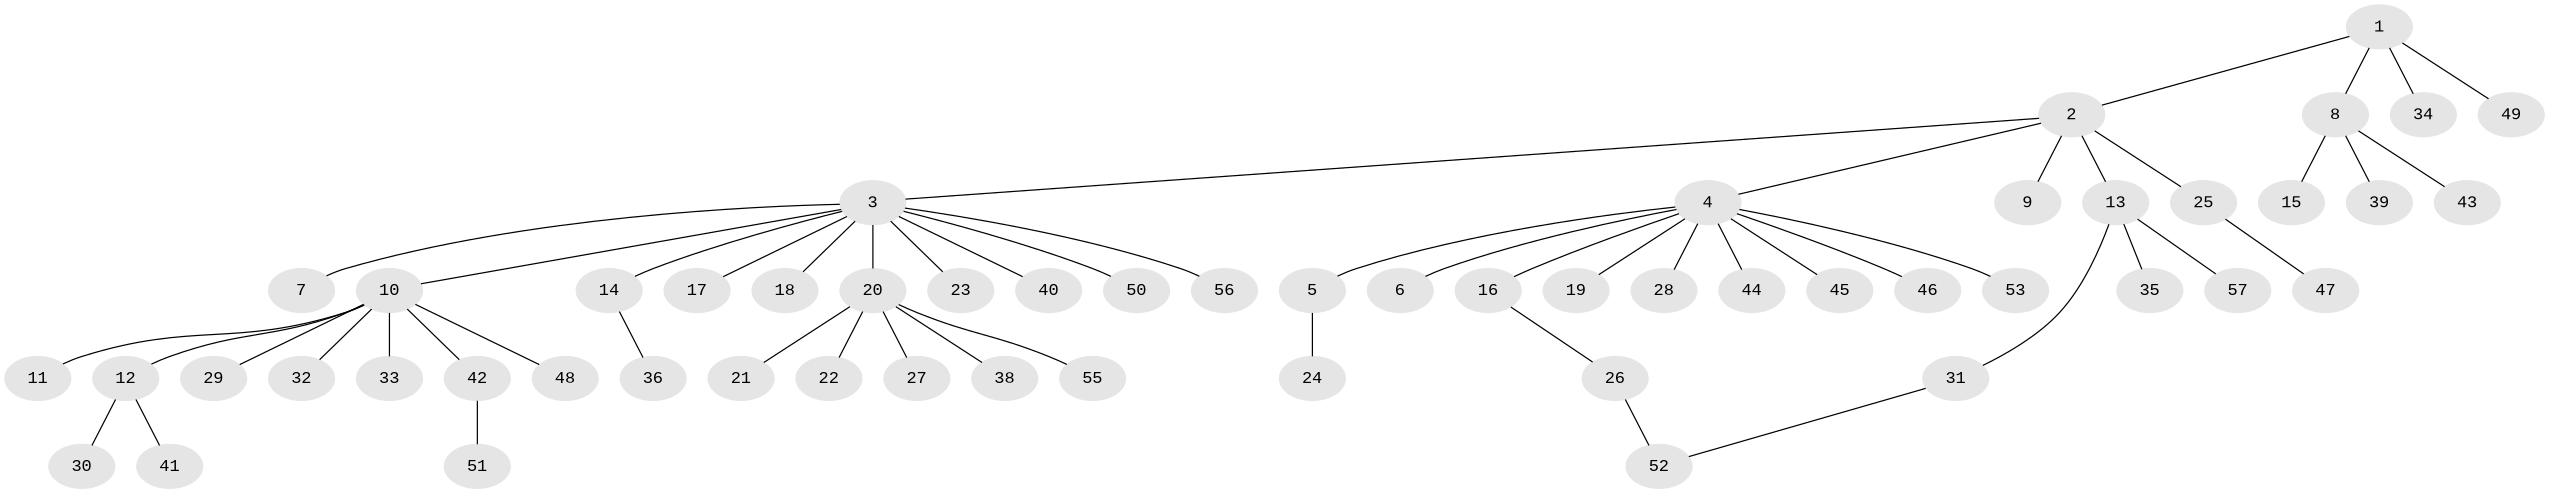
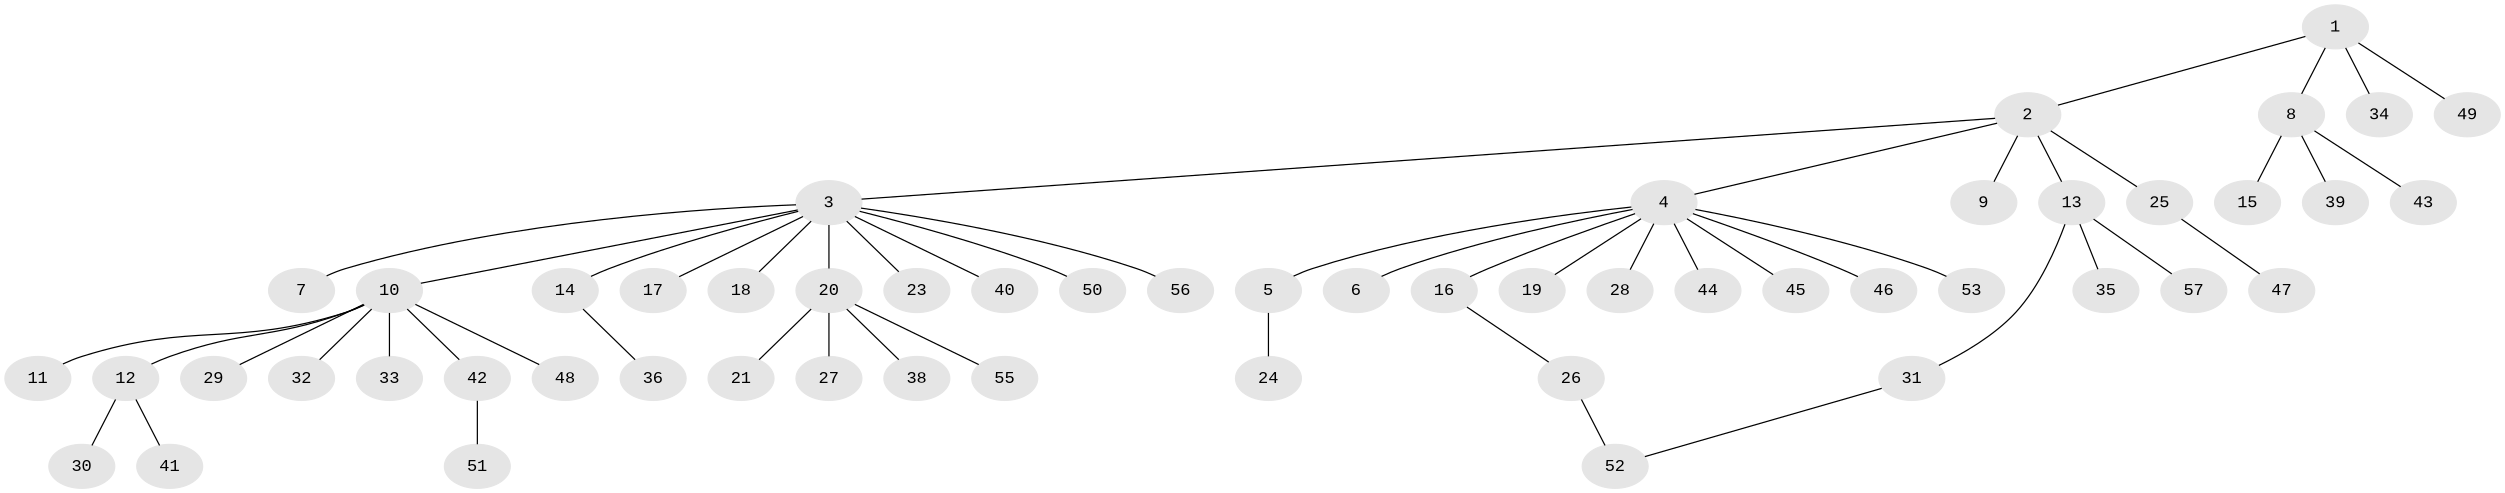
(829, 378) -> none
